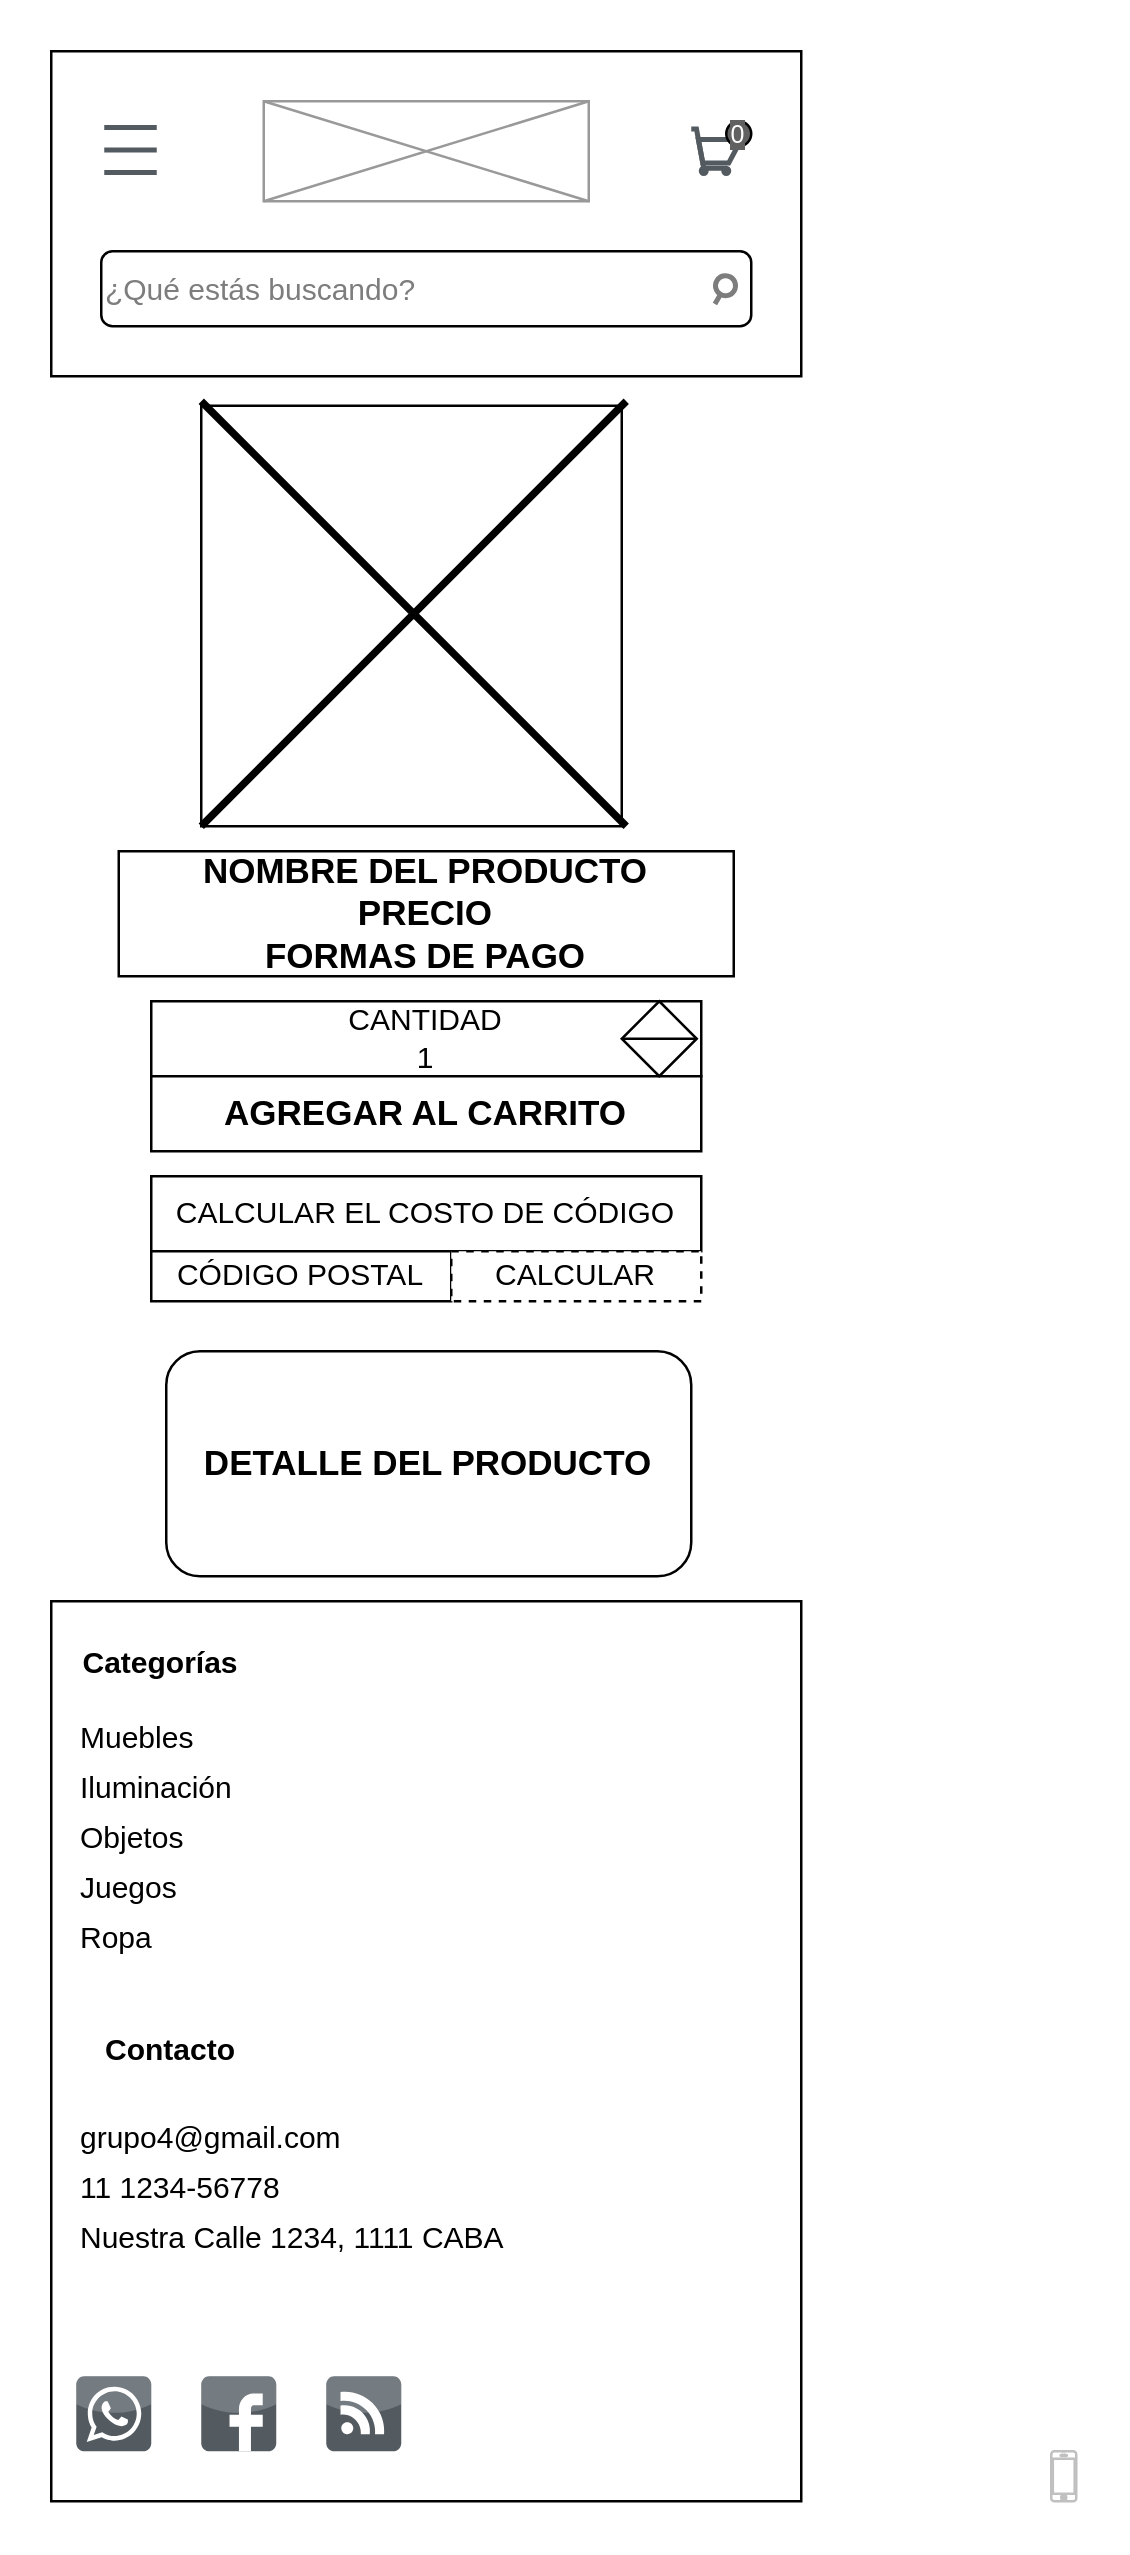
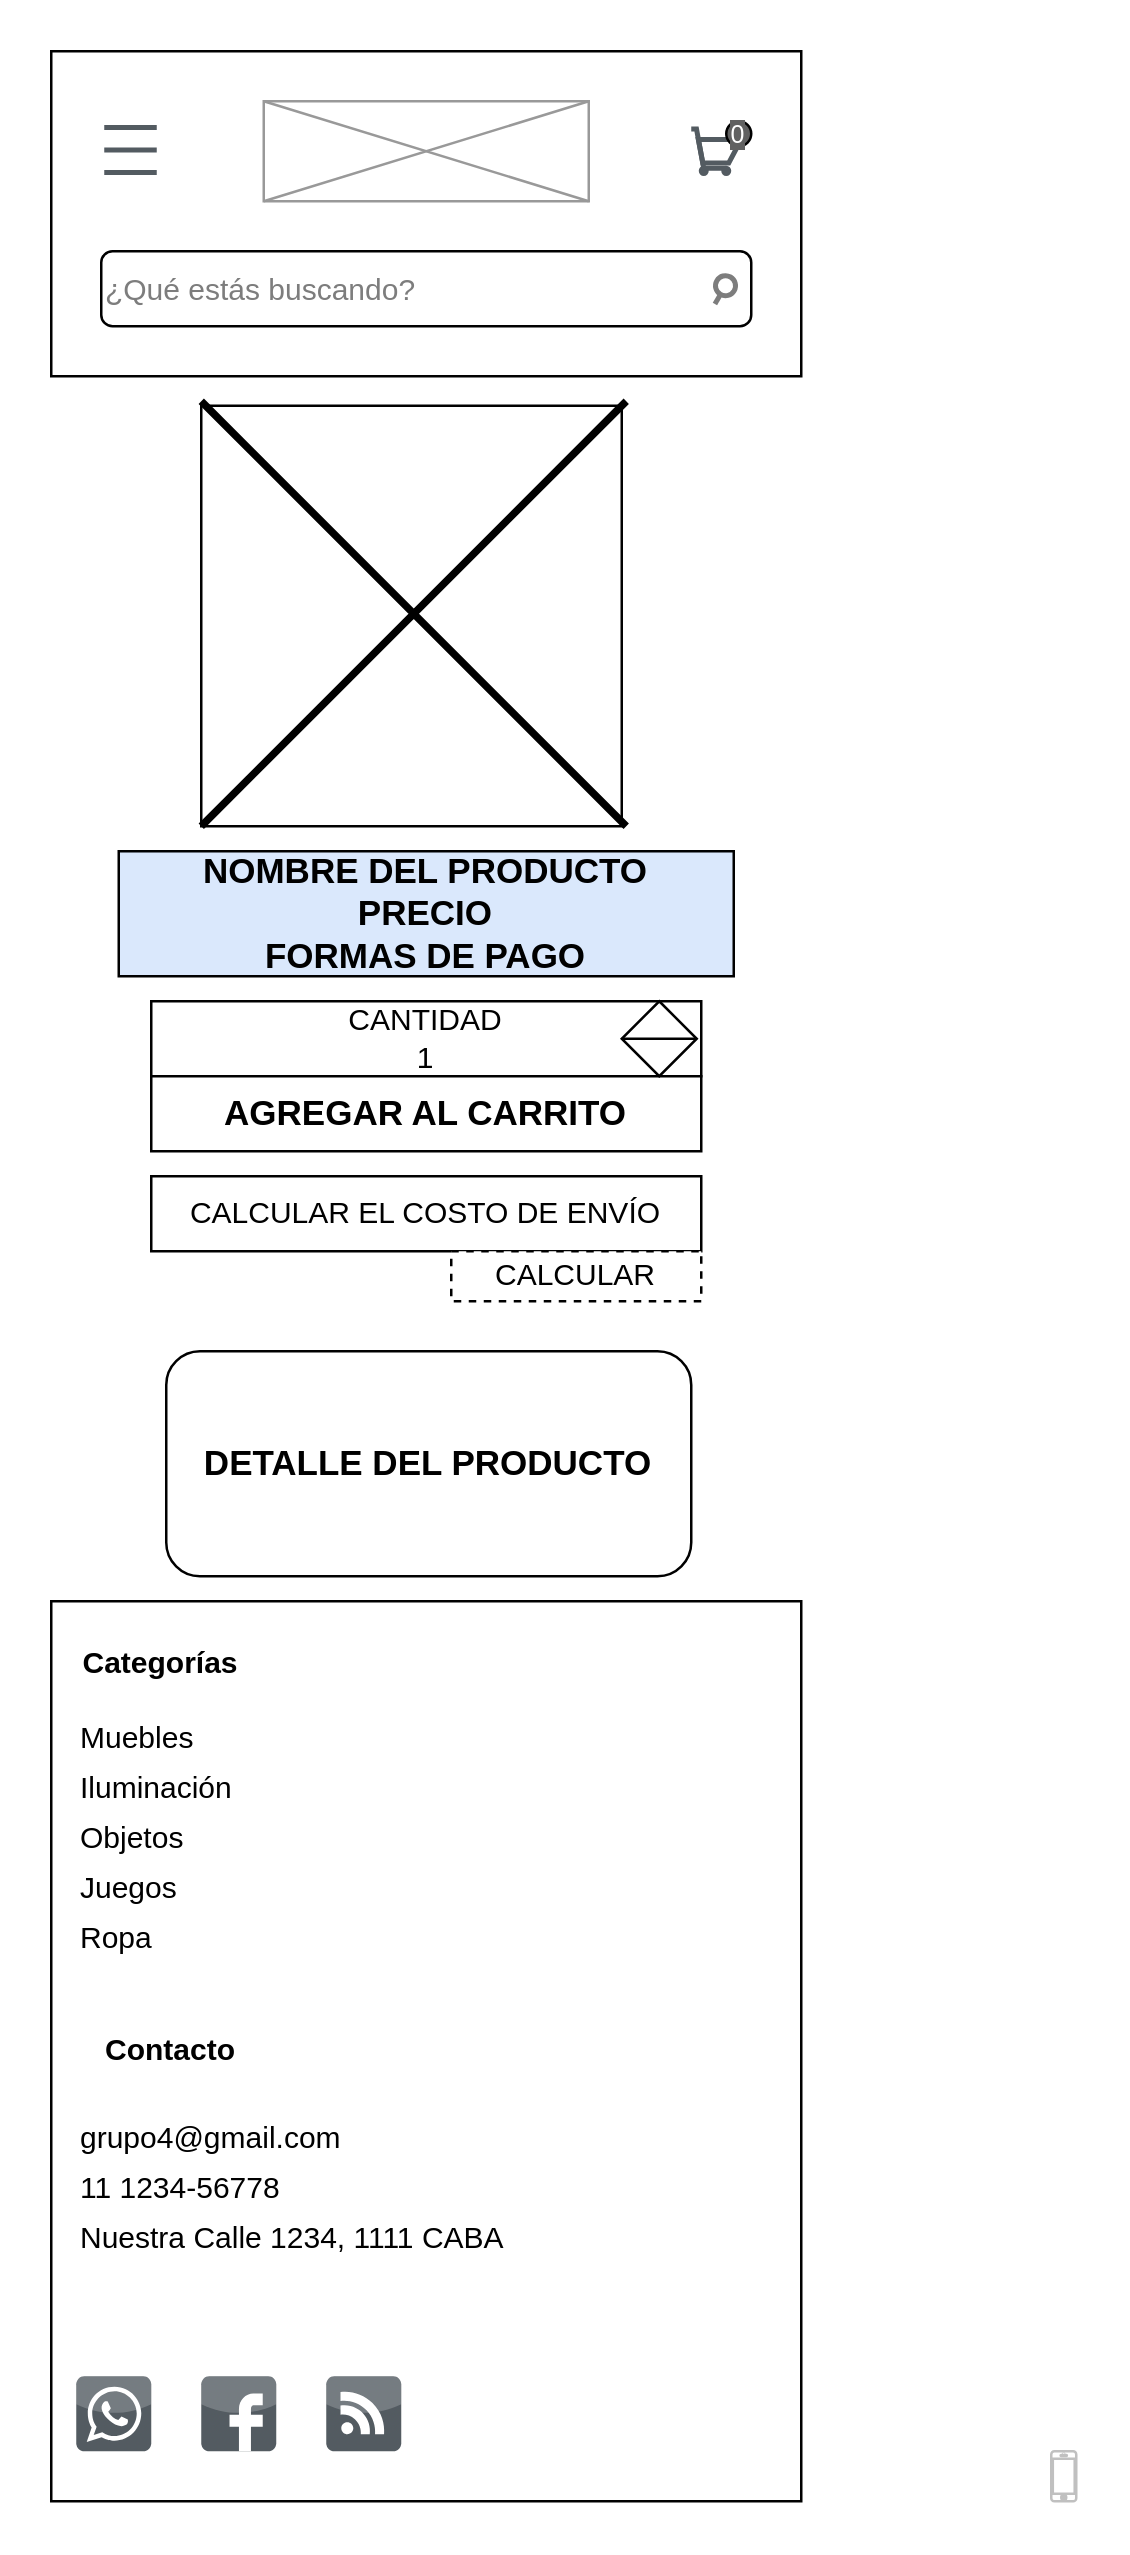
(426, 914) -> (426, 914)
(426, 1214) -> (426, 1214)
(301, 1276) -> none
